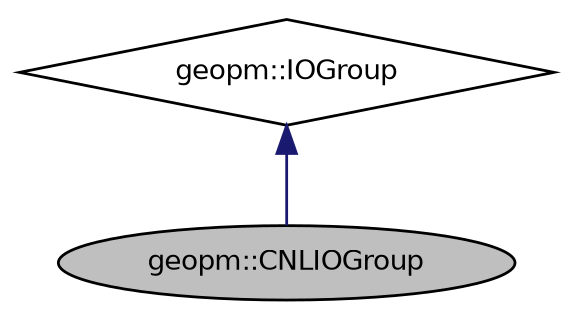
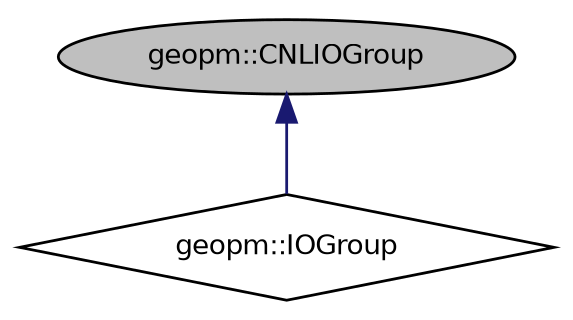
(287, 190) -> (287, 158)
